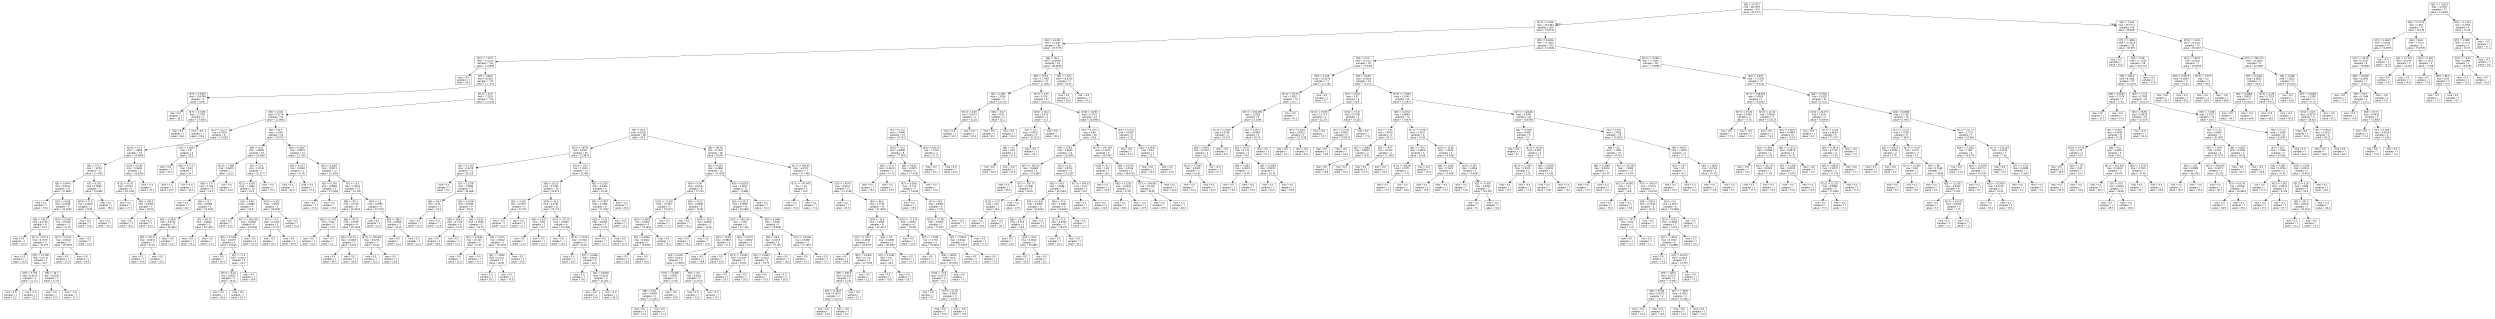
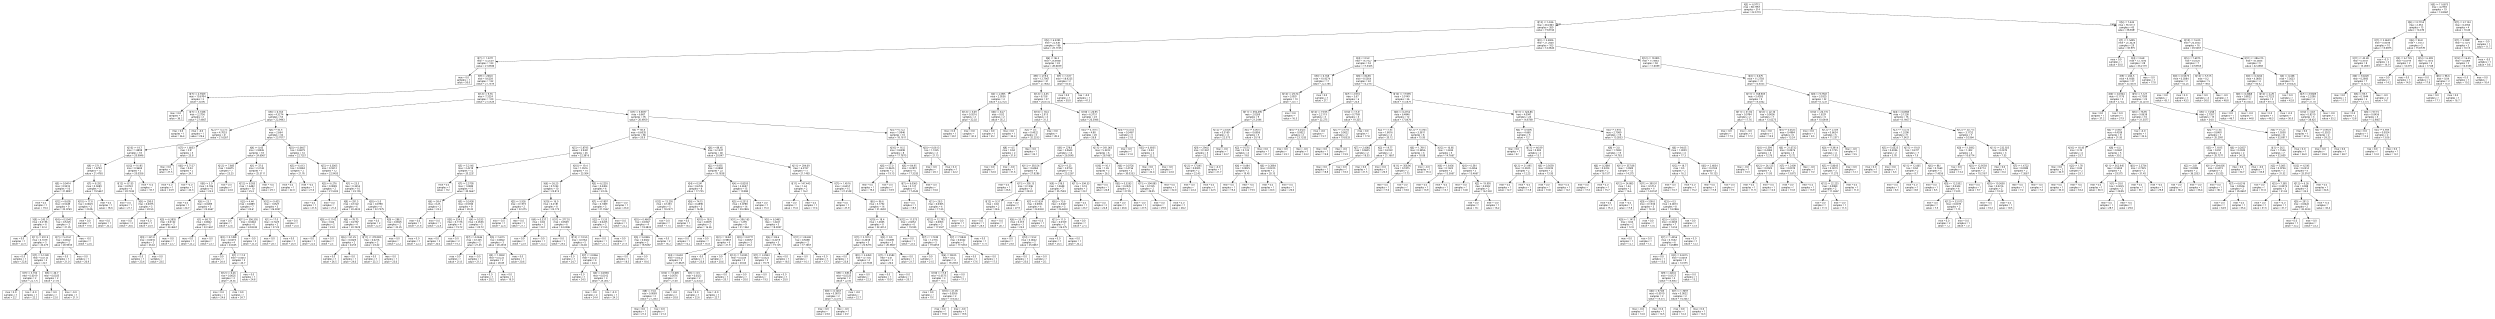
none -> (638, 116)
(580, 152) -> (580, 152)
(1765, 160) -> (1777, 160)
